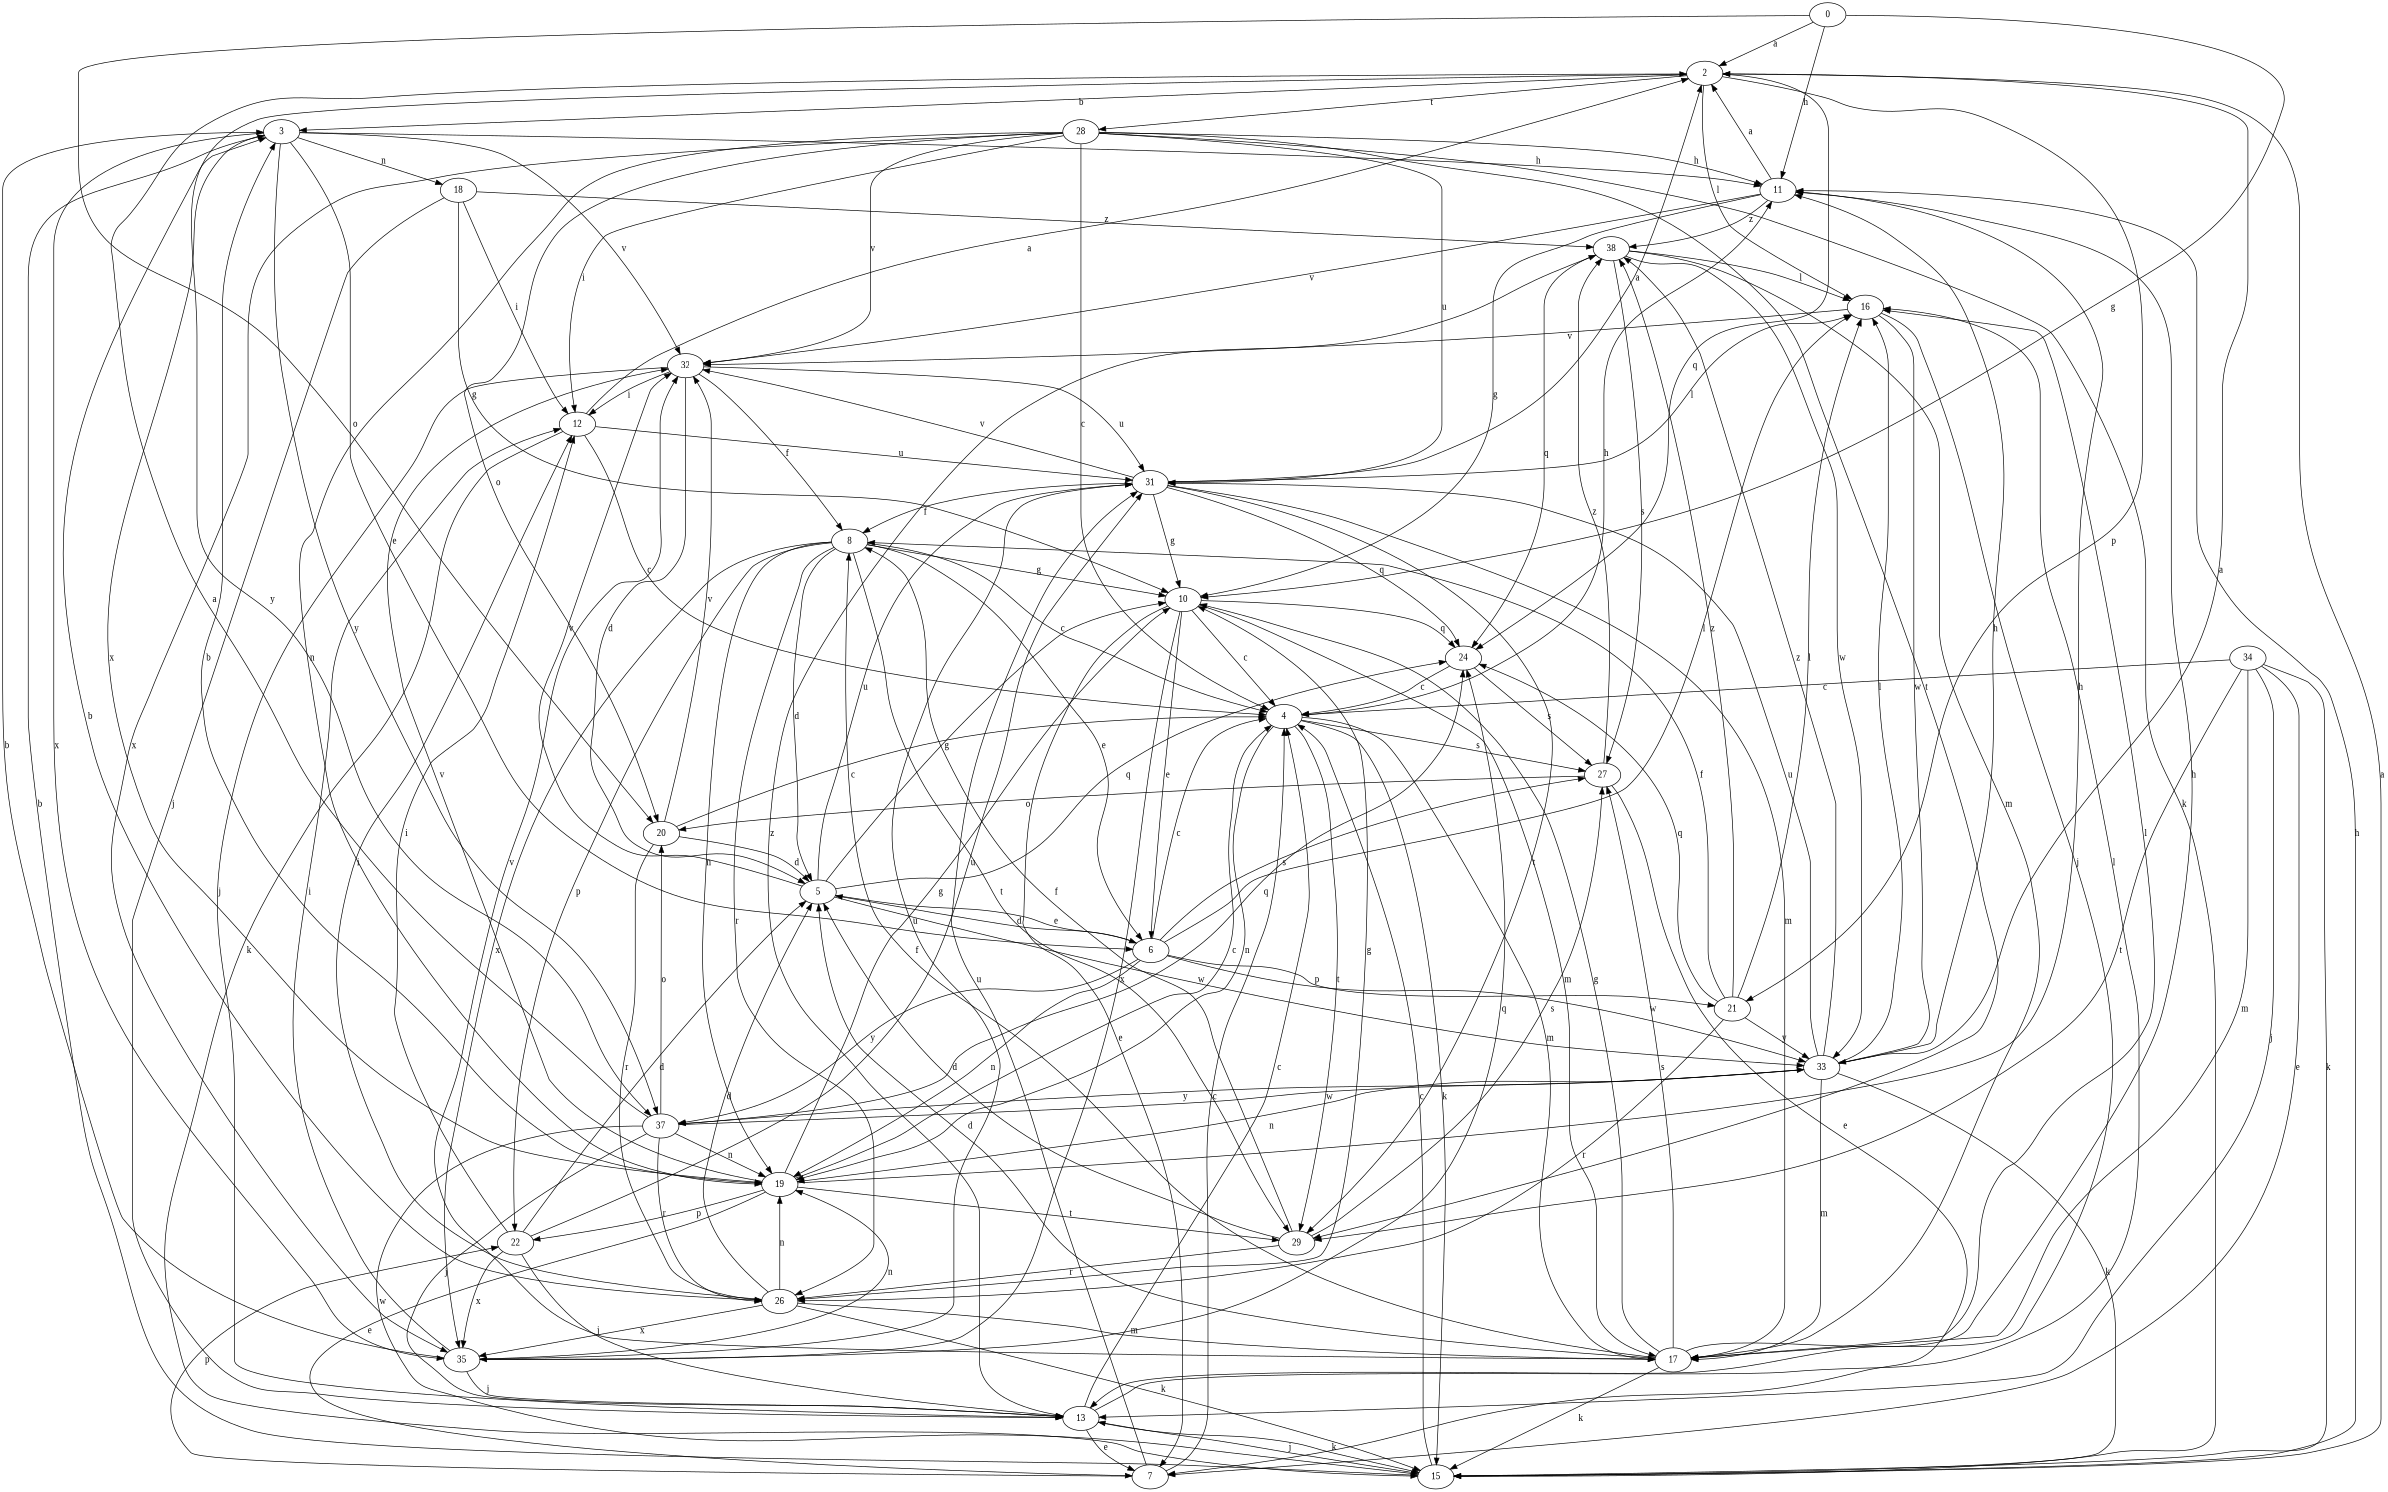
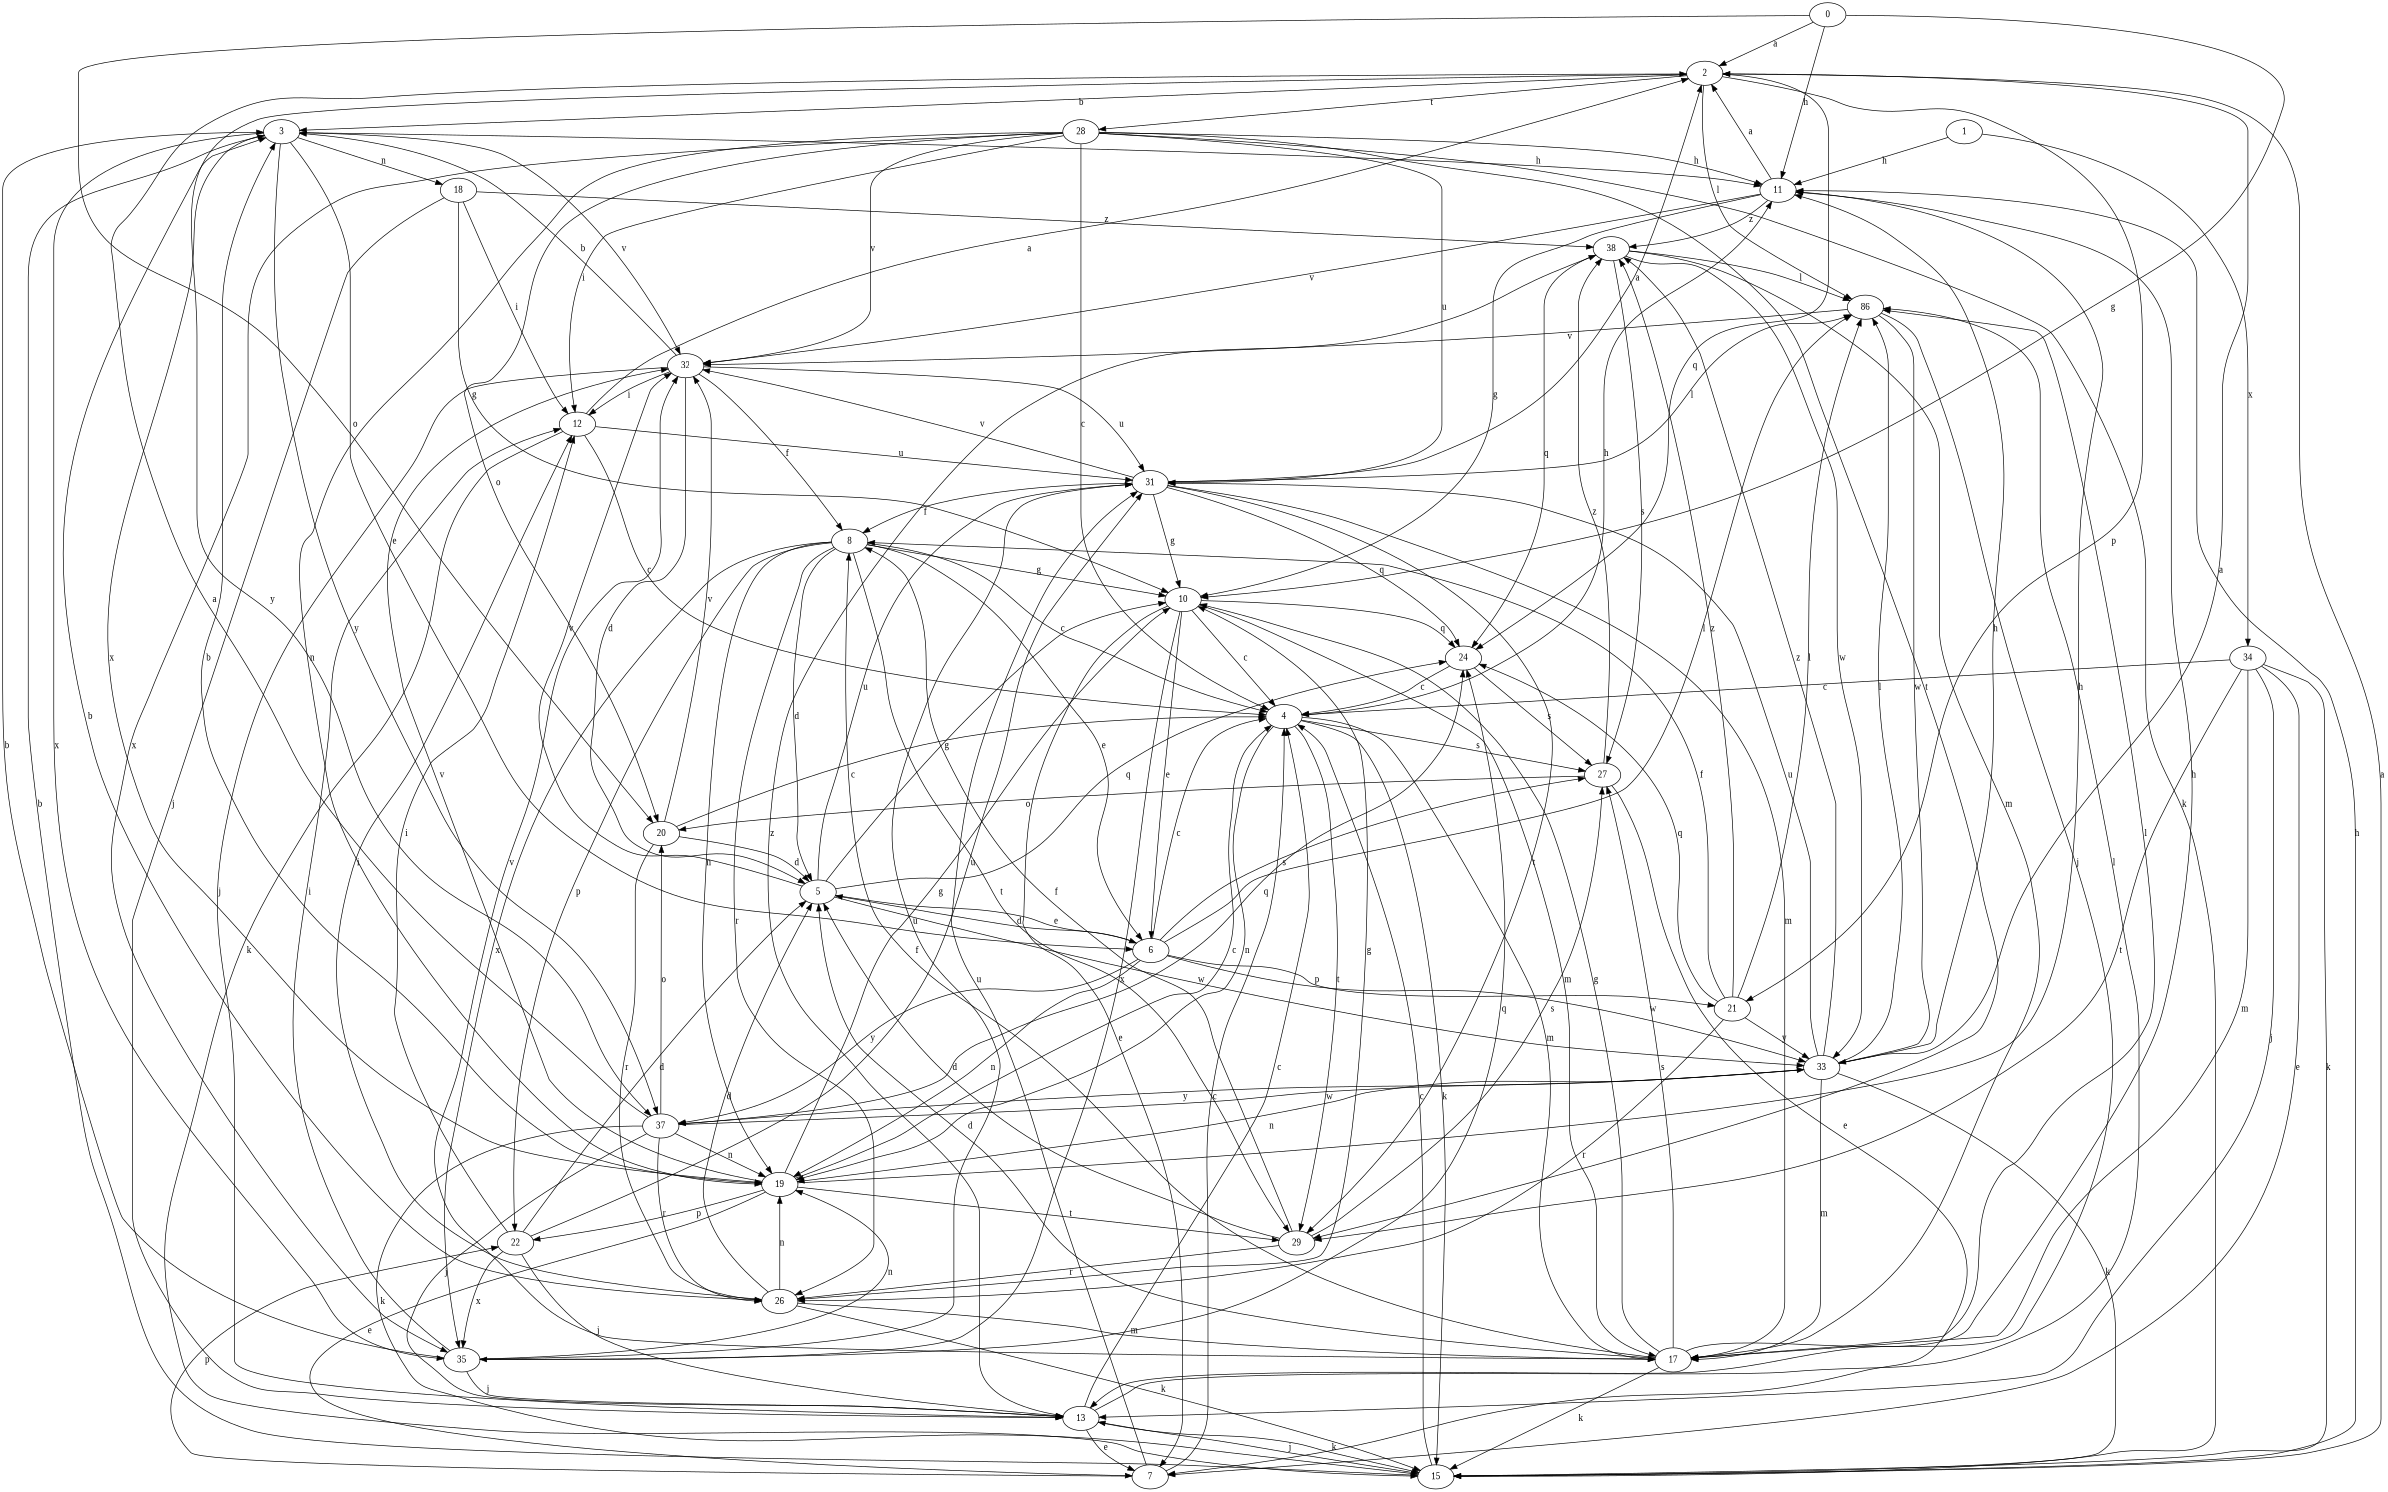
none -> (1964, 132)
none -> (515, 201)
(1865, 307) -> (1865, 307)
(383, 1301) -> (383, 1301)
(624, 1330) -> none
